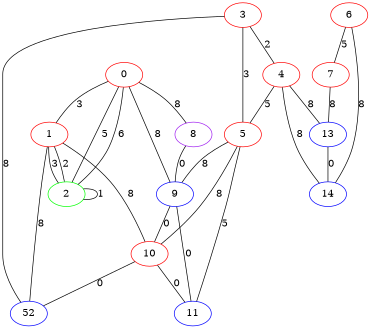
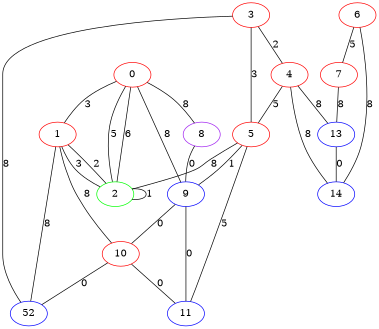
(205, 164) -> (232, 164)
(205, 200) -> (191, 172)
